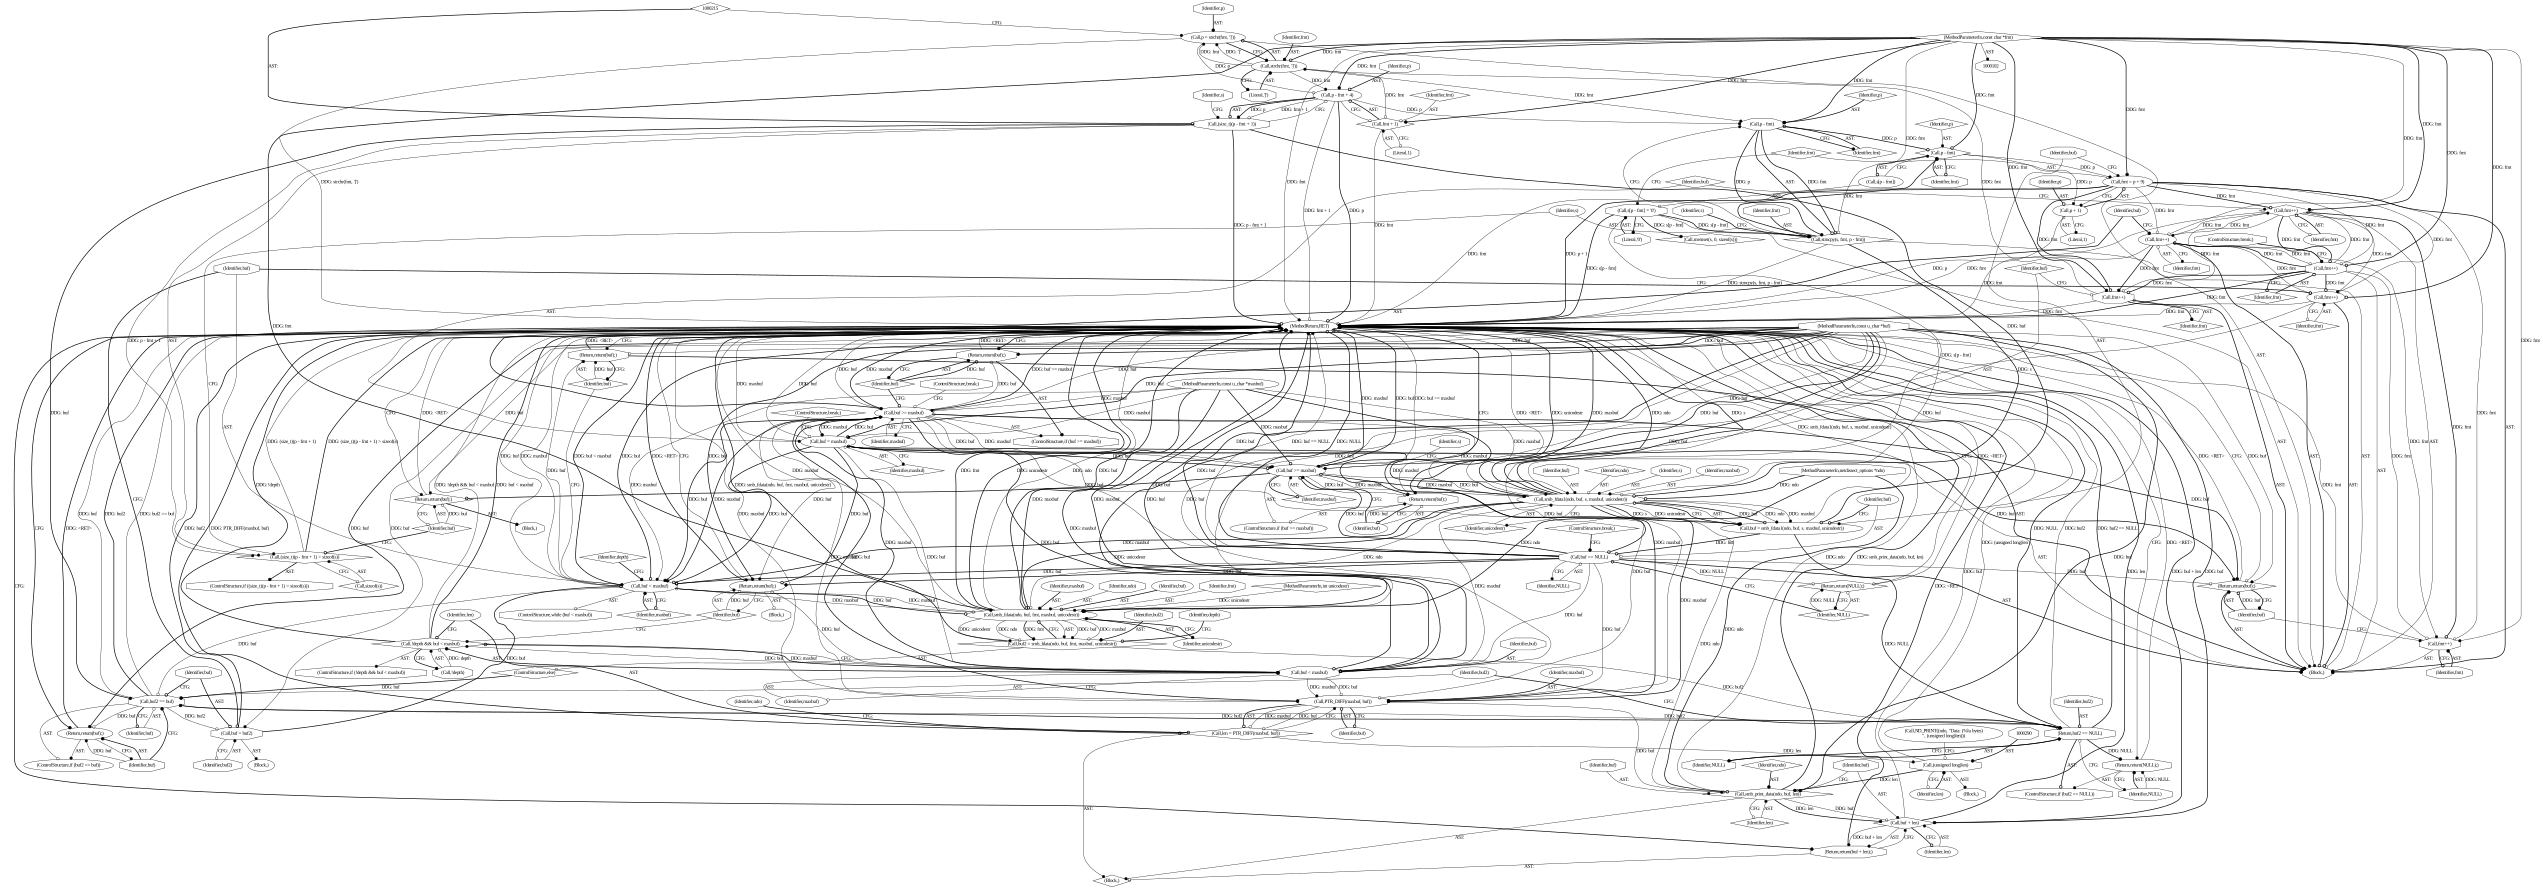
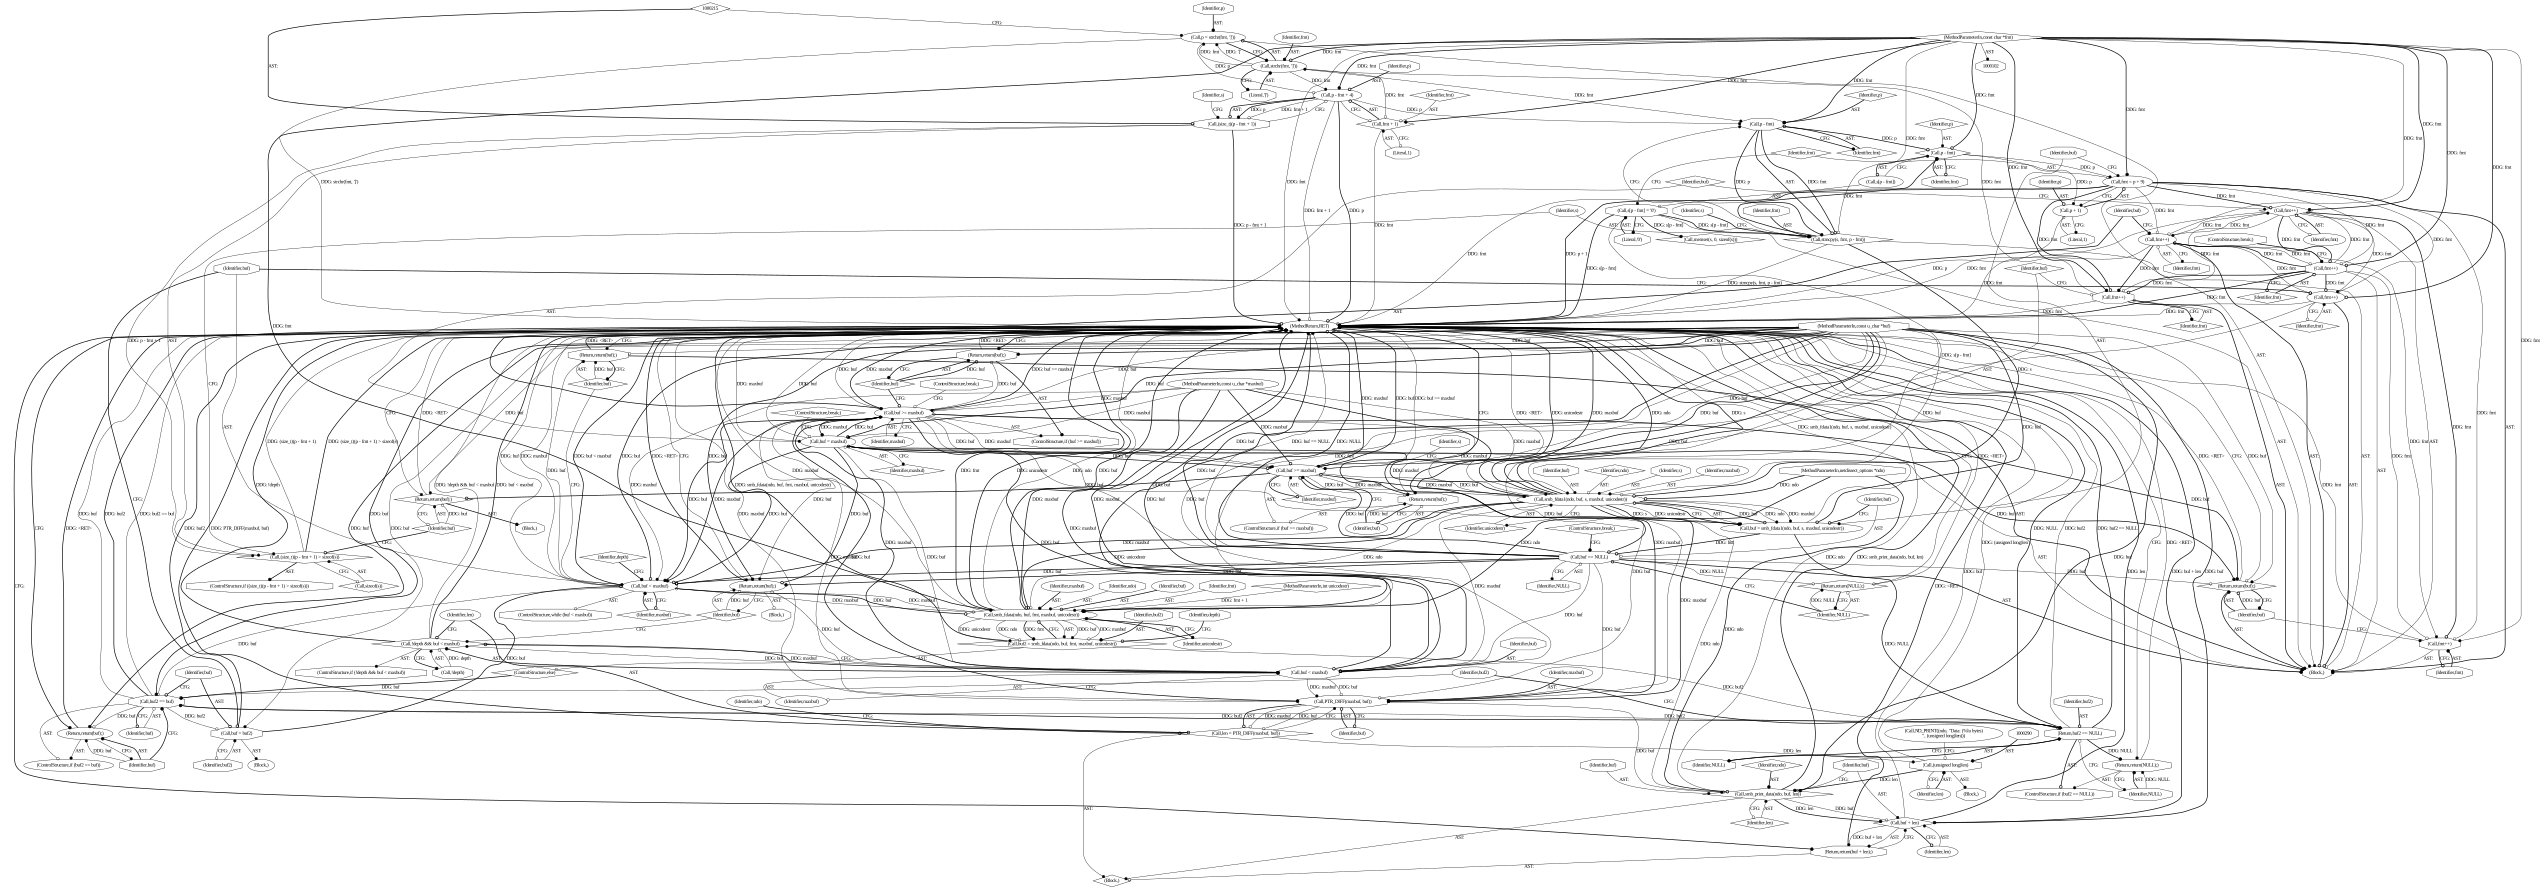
(383, 143) -> (510, 351)
(1831, 209) -> (2013, 461)
(1234, 601) -> (1234, 601)
